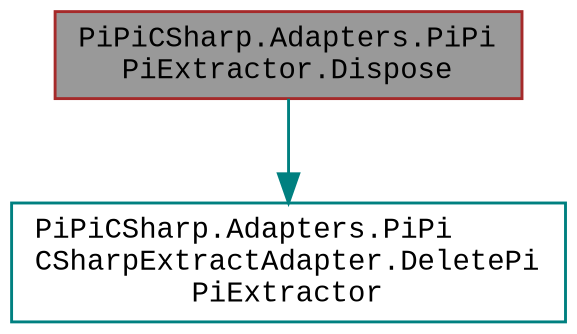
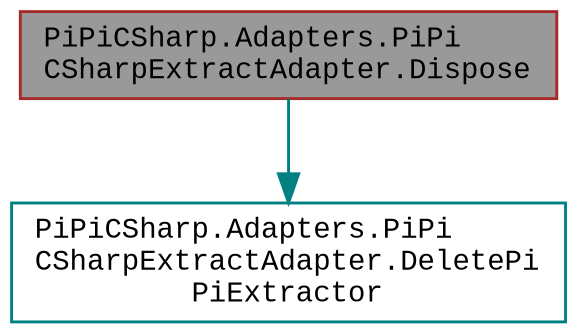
(289, 55) -> (289, 55)
